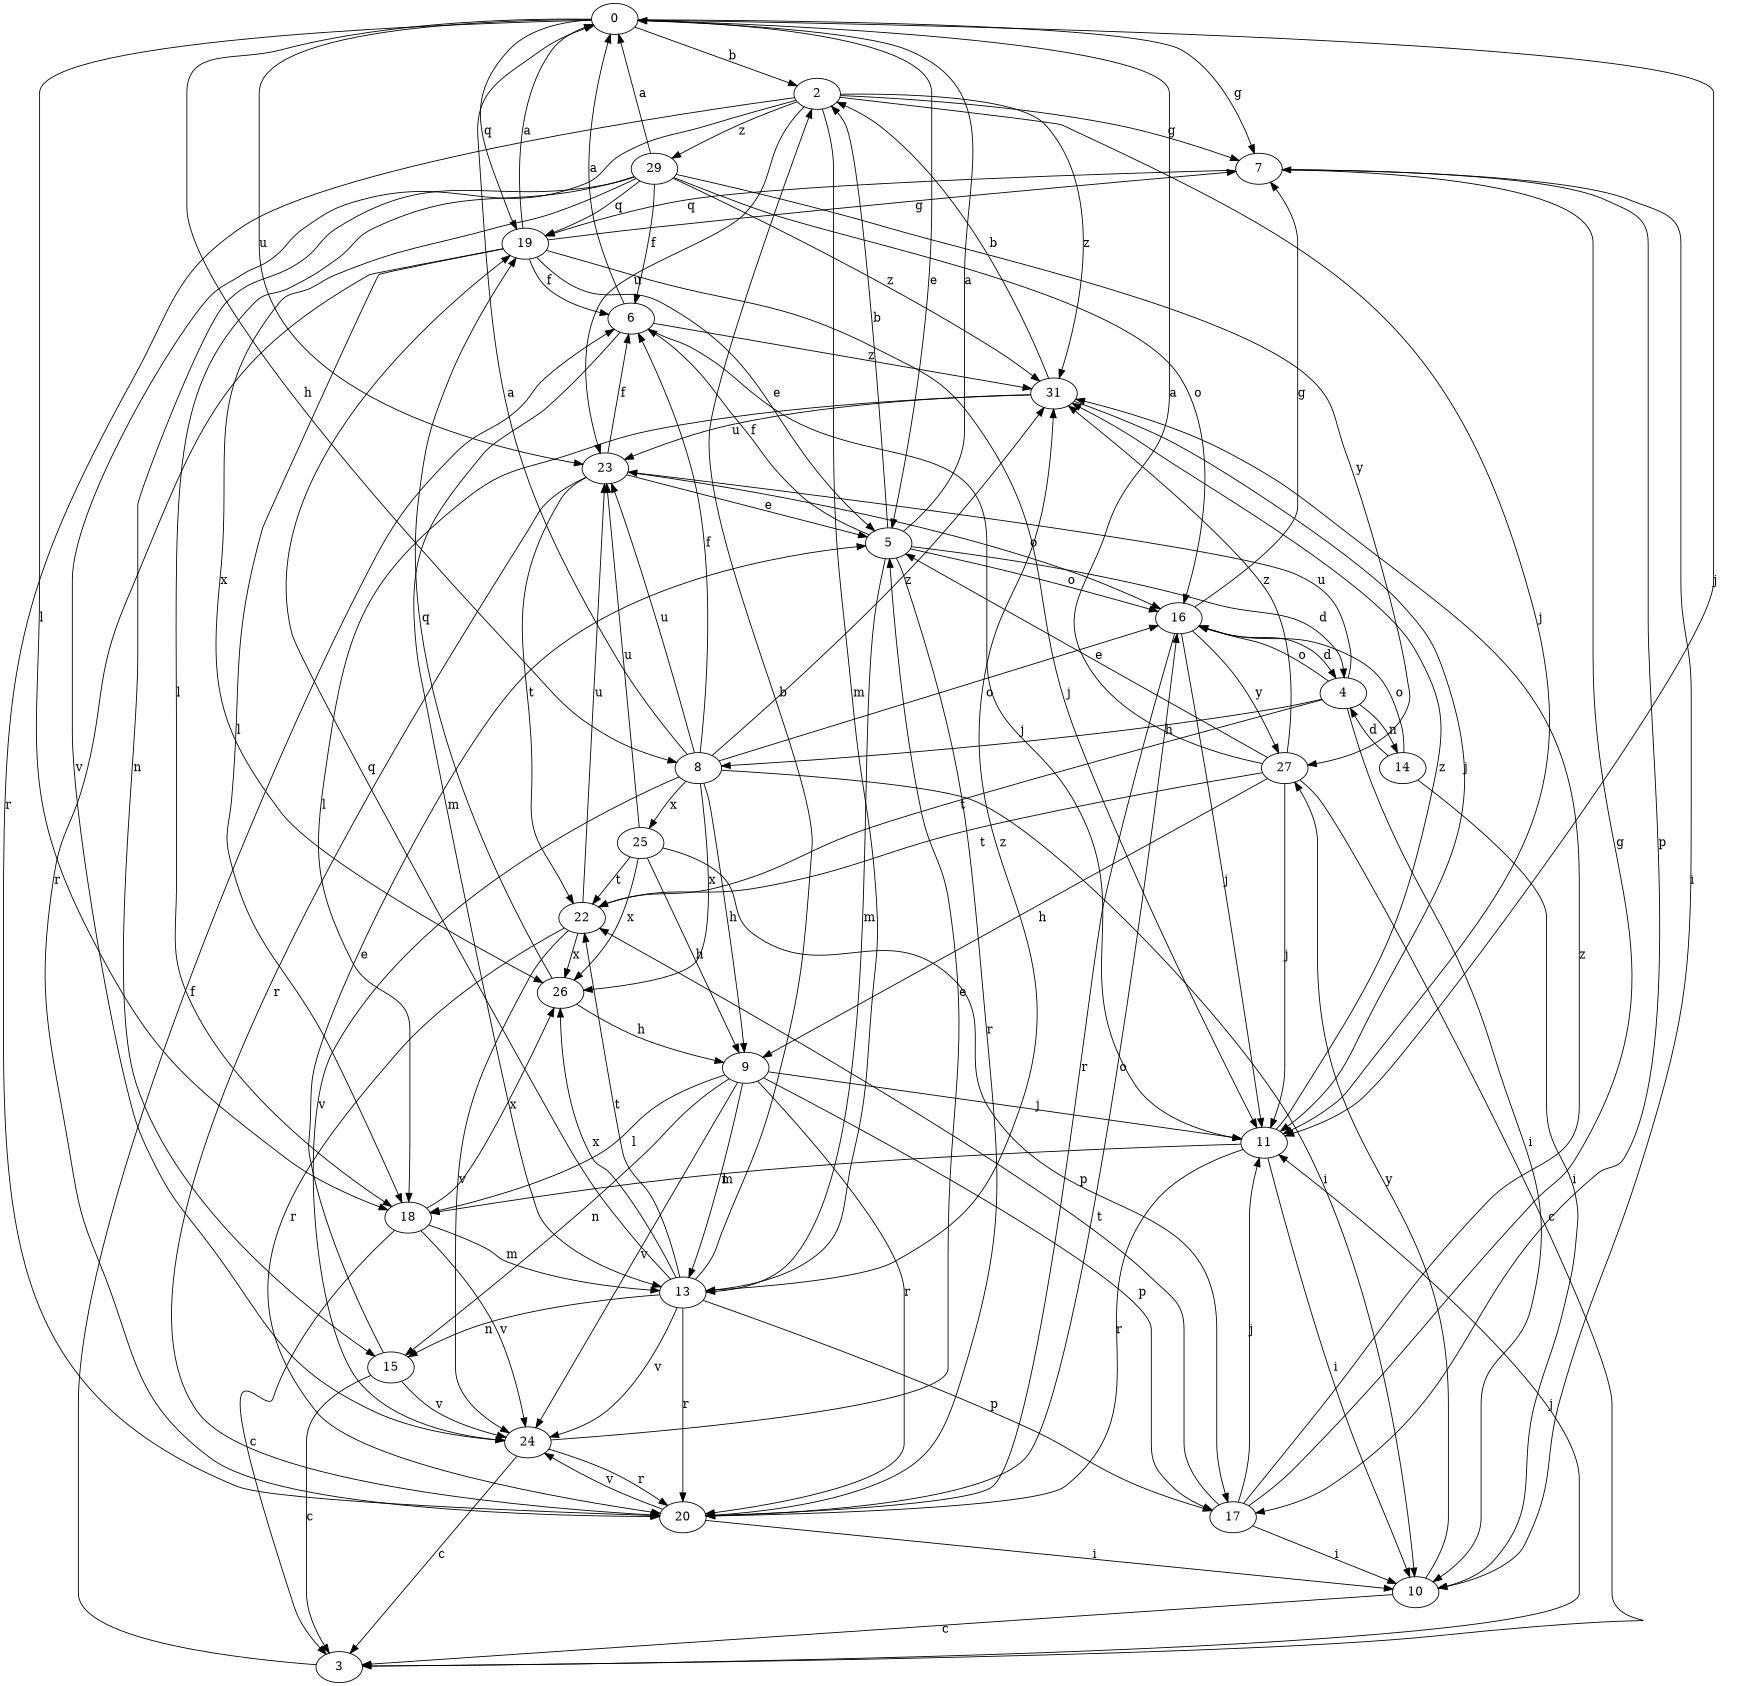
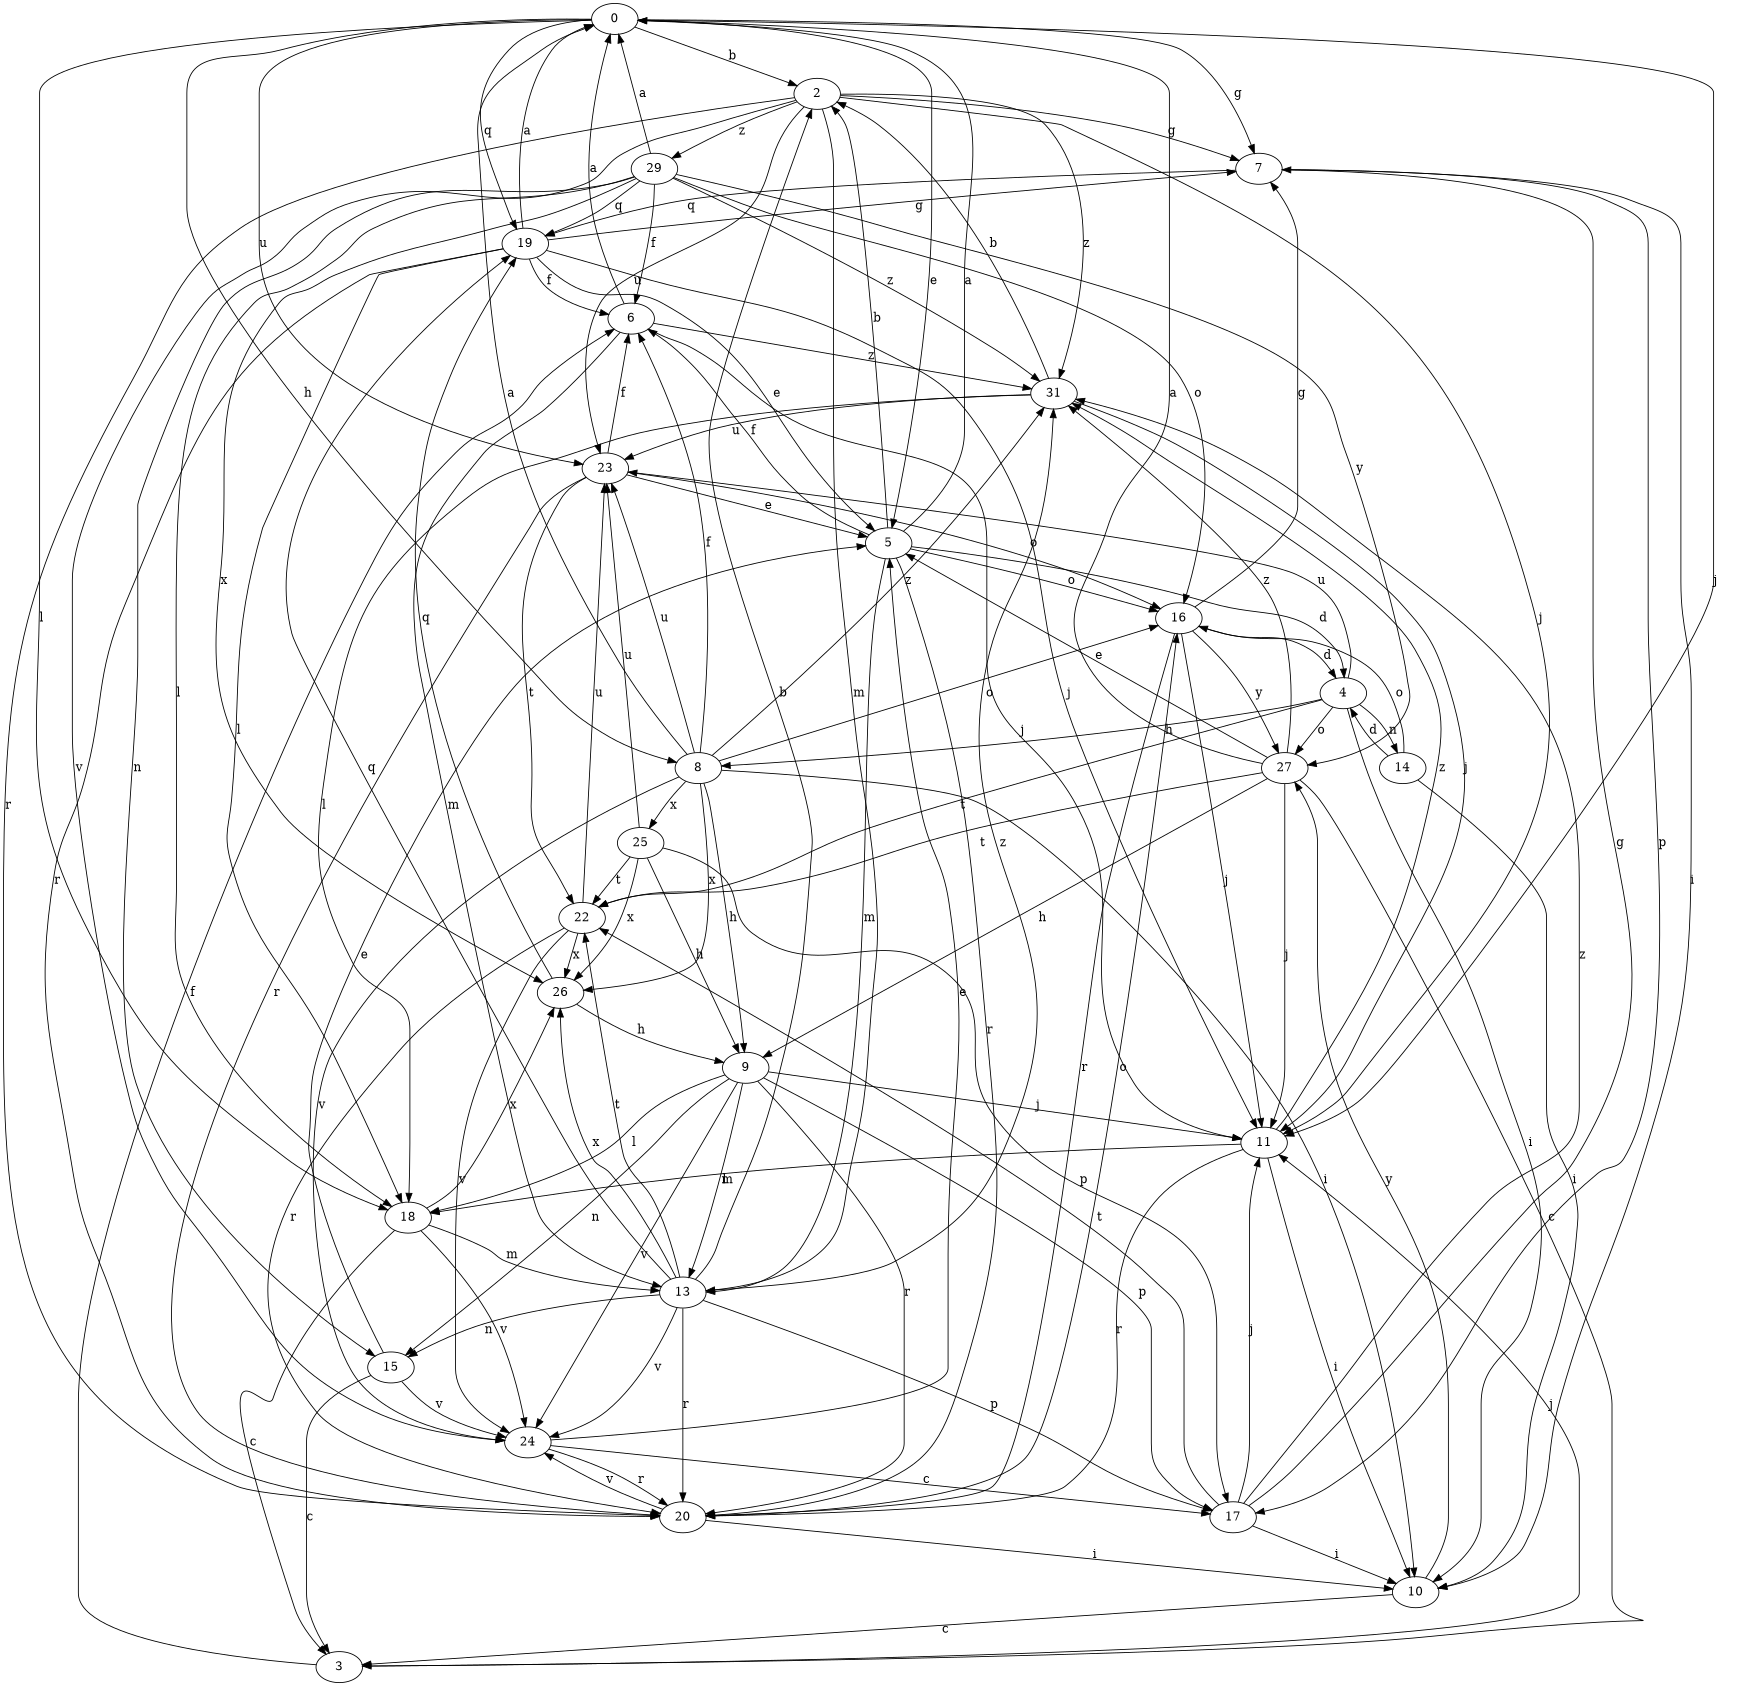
(1271, 647) -> (1317, 727)
(436, 1551) -> (844, 1476)
